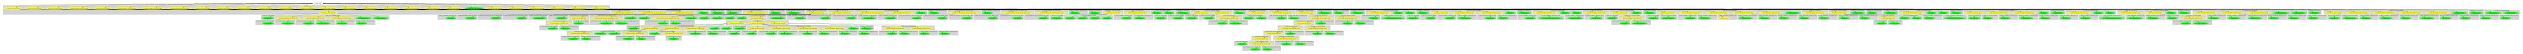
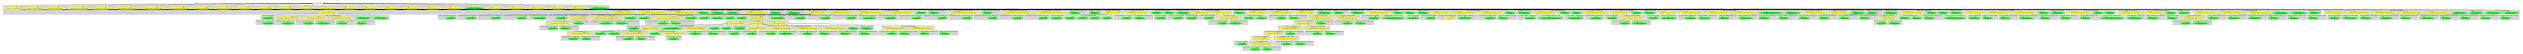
(600, 8) -> (600, 8)
(1771, 13) -> (1771, 13)
(1450, 18) -> (1450, 18)
(1724, 18) -> (1724, 18)
(672, 29) -> (672, 29)
